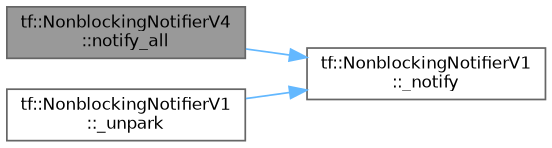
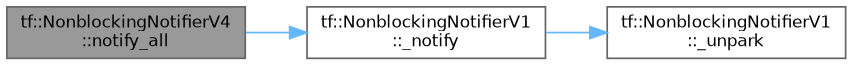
(268, 95) -> (568, 33)
